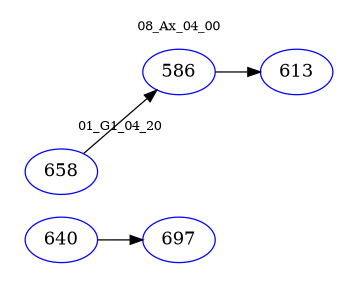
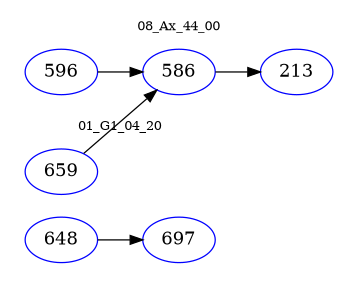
(179, 27) -> (179, 27)
none -> (61, 72)
(297, 72) -> (297, 72)
(61, 172) -> (61, 172)
(61, 240) -> (61, 240)
